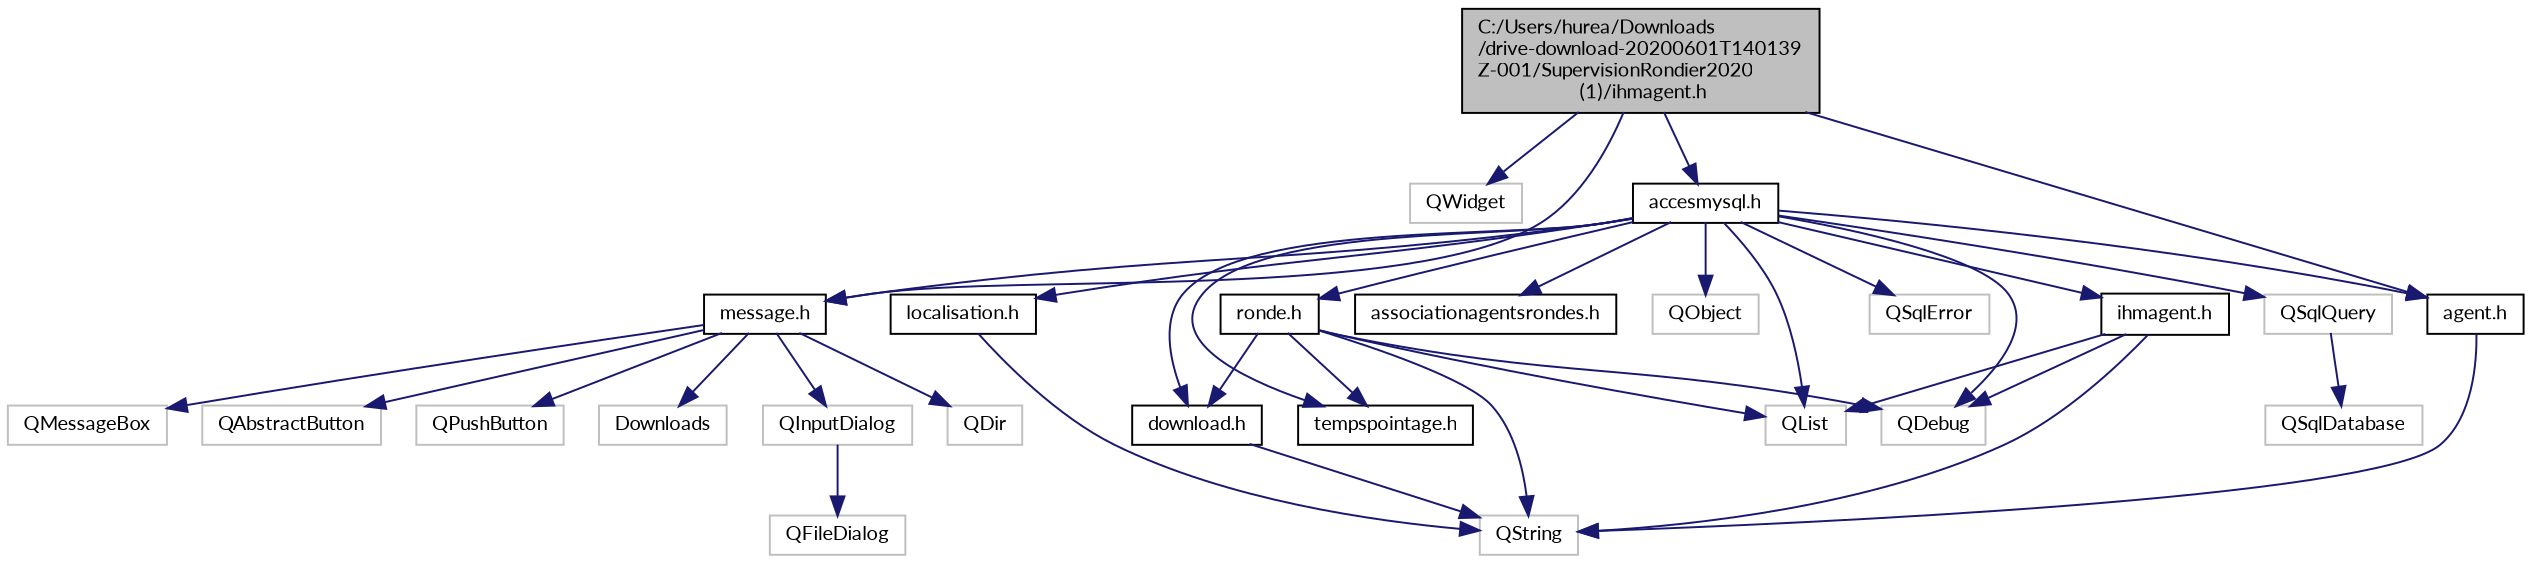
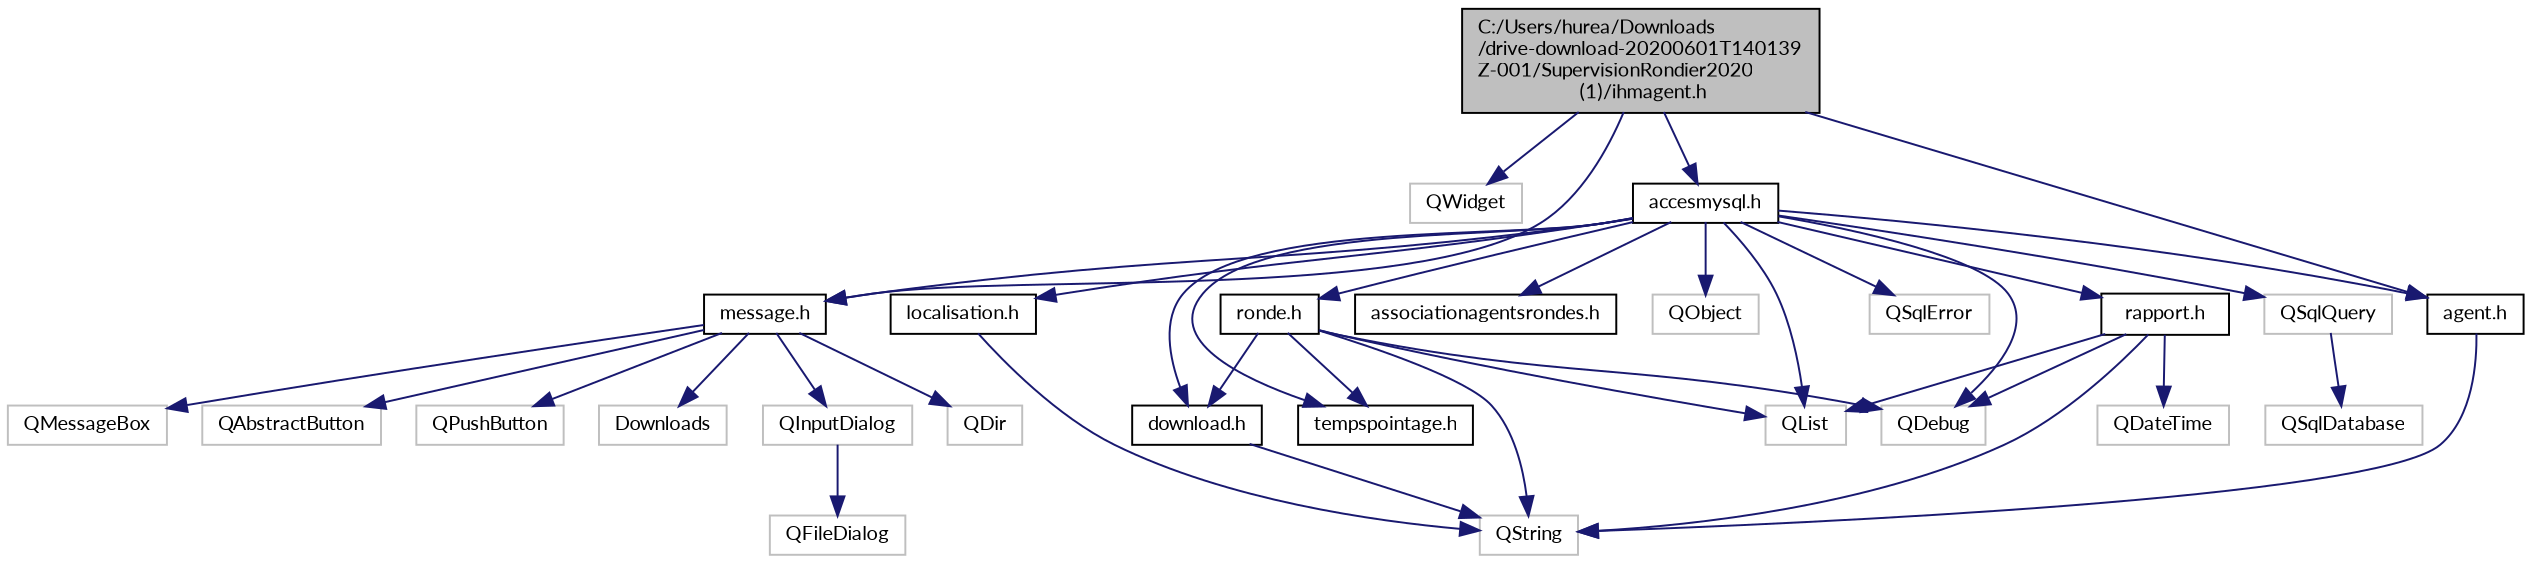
(2165, 314) -> (2165, 314)
none -> (2163, 425)
